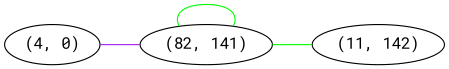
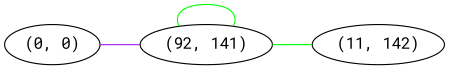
(52, 45) -> (52, 45)
(206, 45) -> (206, 45)
